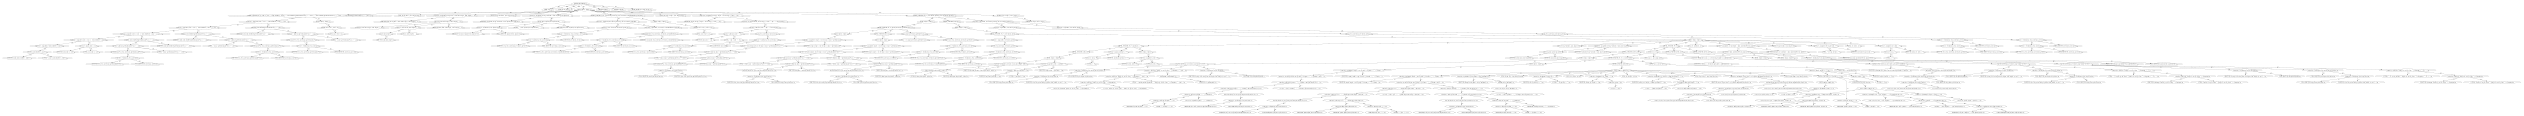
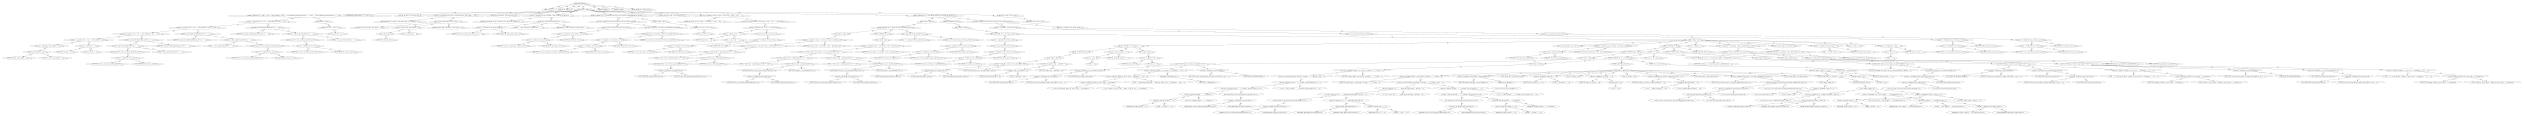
(1847, 85) -> (1891, 99)
